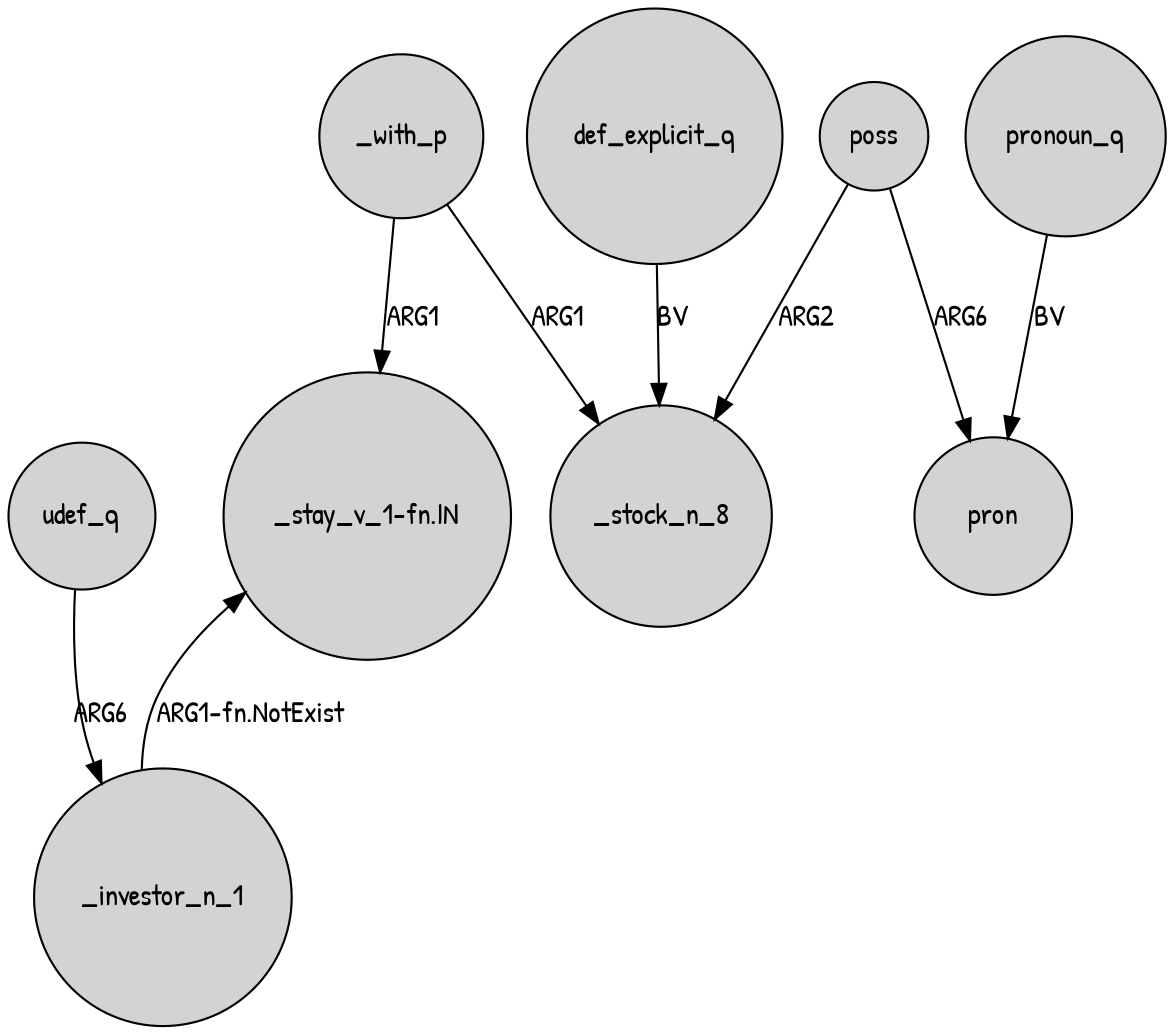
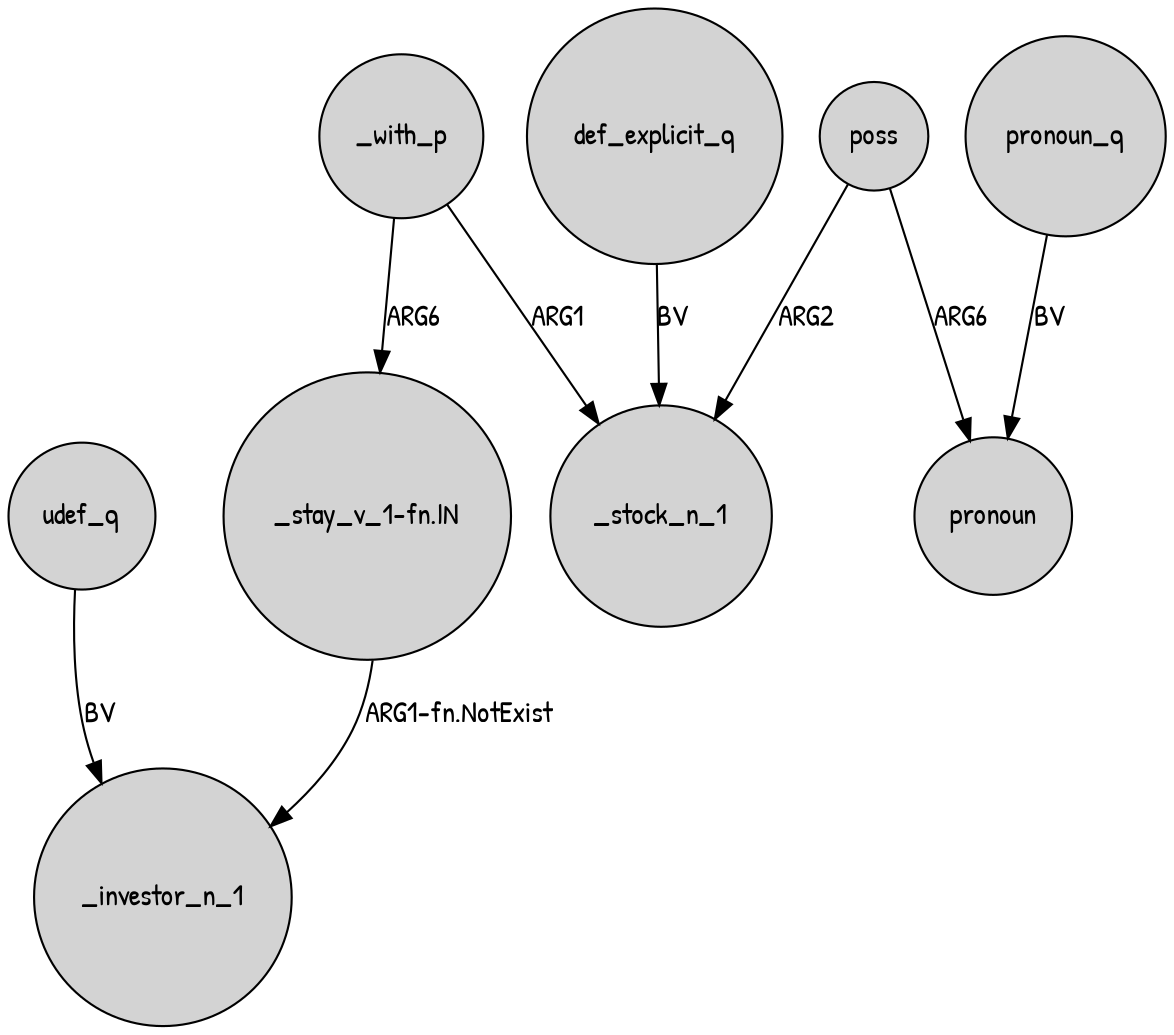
(413, 318) -> (413, 318)
(661, 516) -> (661, 516)
(993, 516) -> (993, 516)
(167, 679) -> (344, 744)
(100, 714) -> (100, 714)
